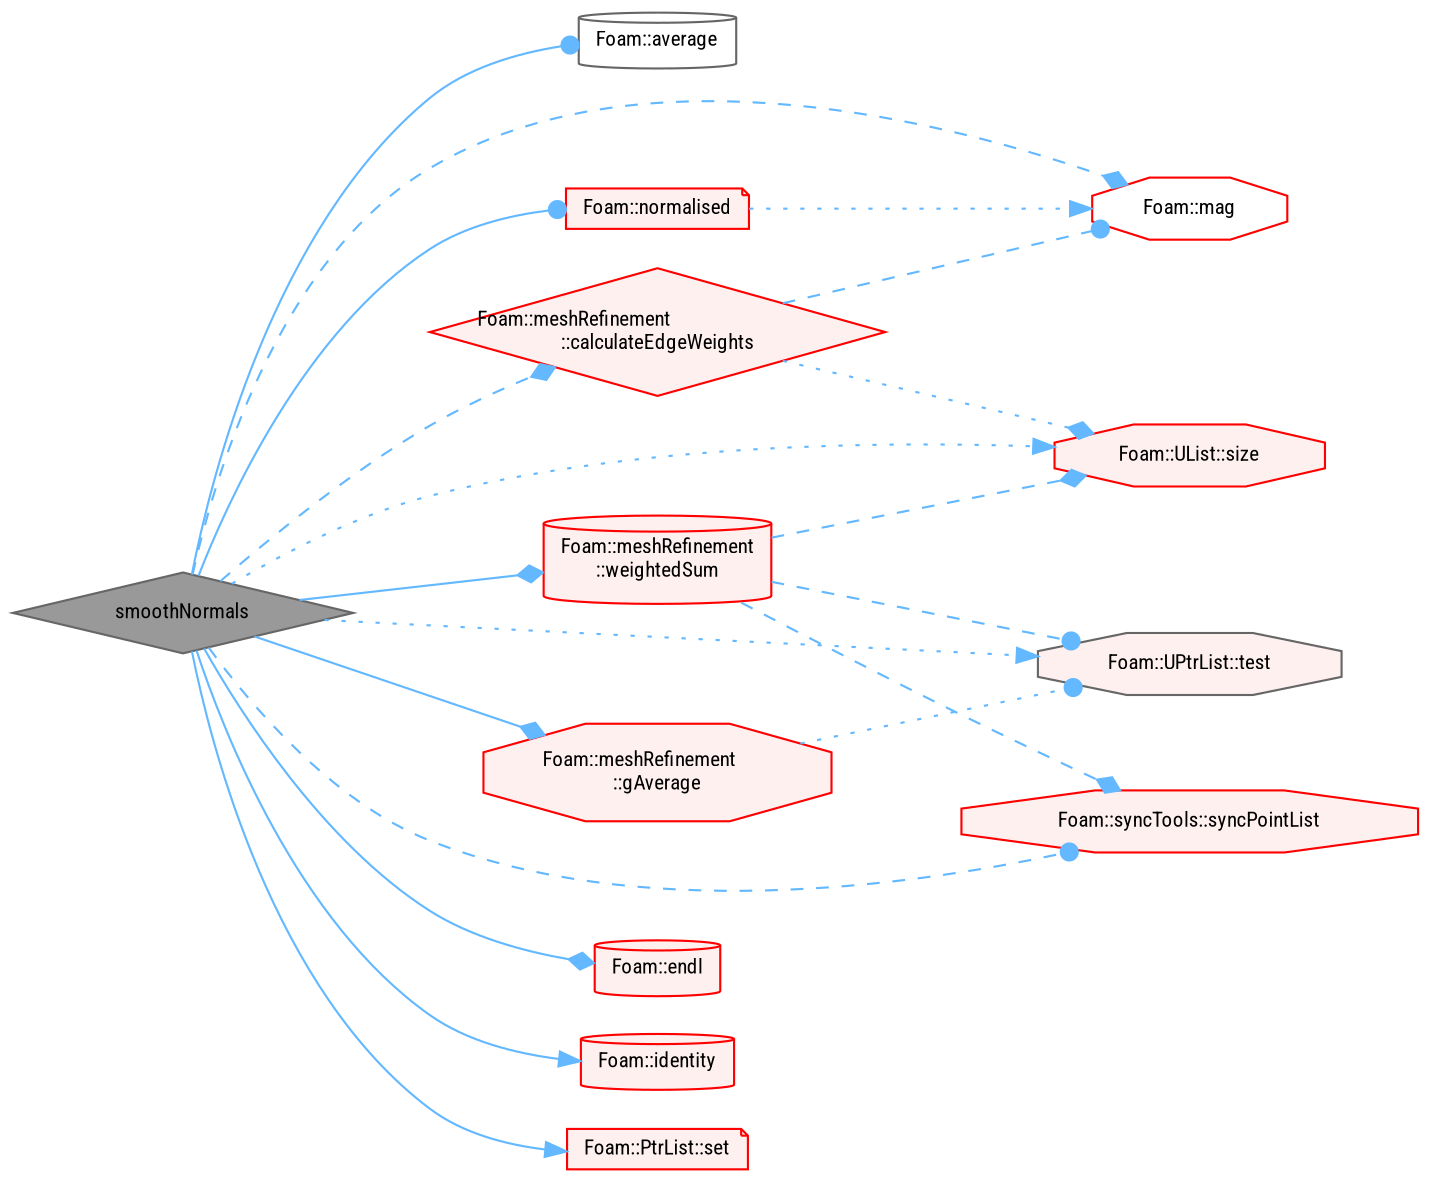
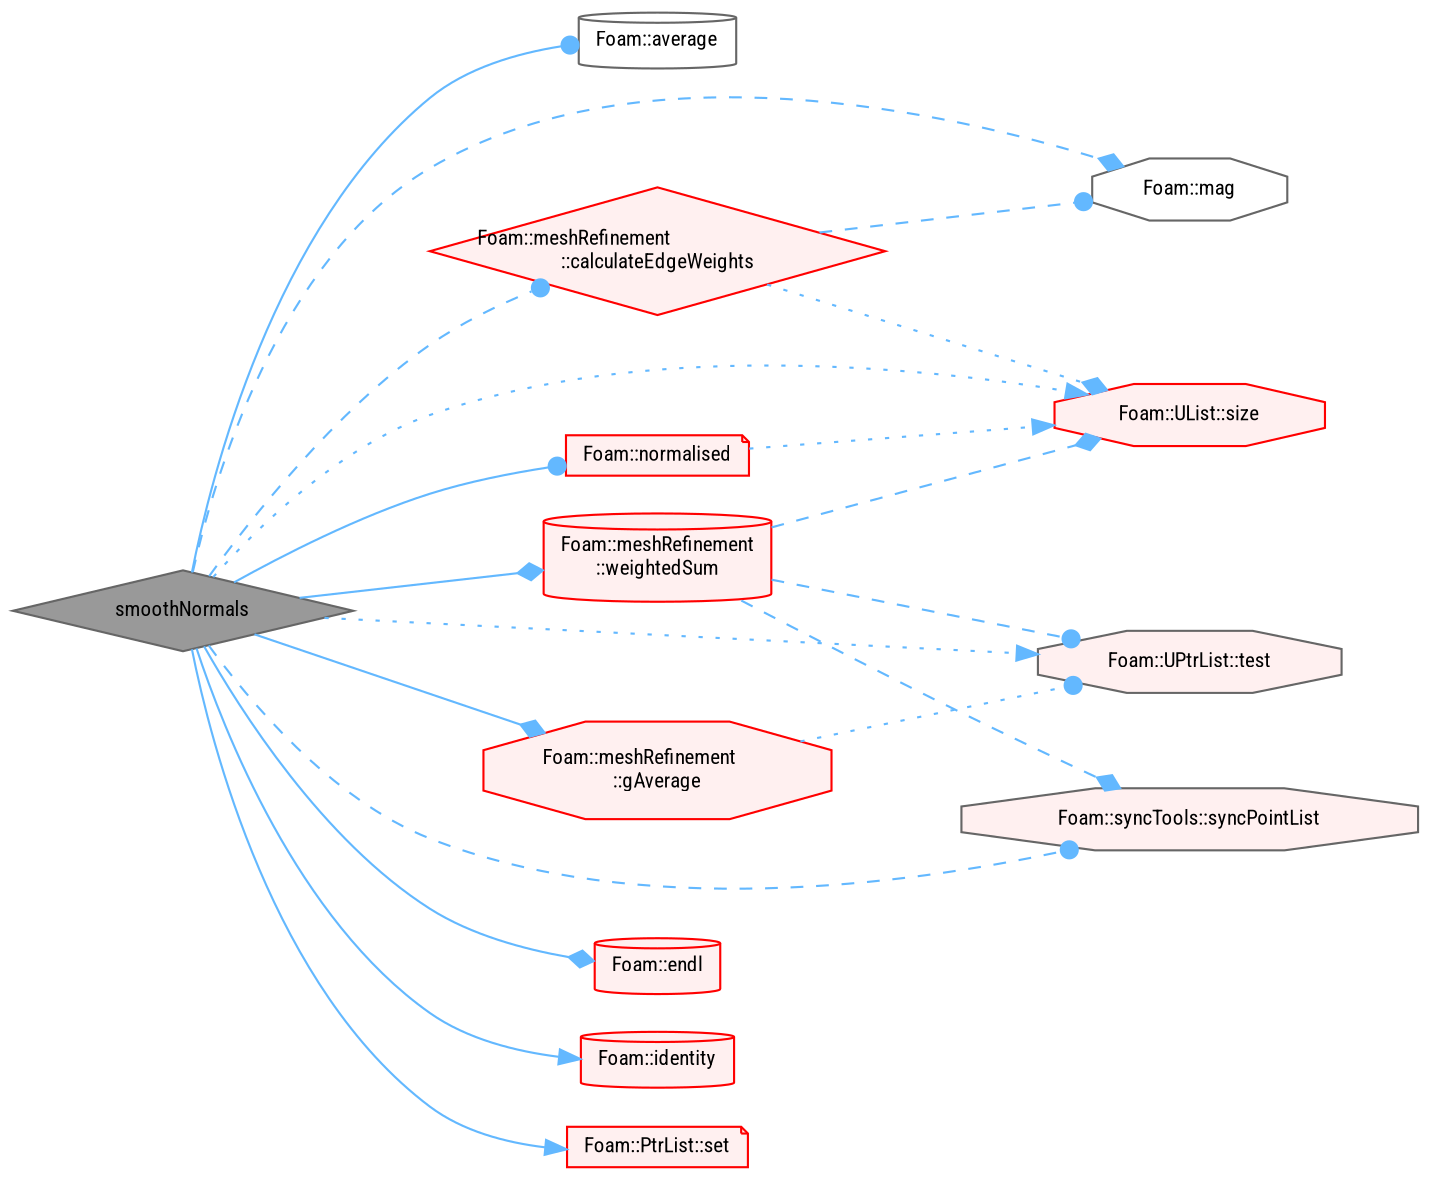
(910, 209) -> (891, 438)
(1190, 209) -> (1190, 189)
(367, 466) -> (351, 411)
(1190, 821) -> (1190, 819)
